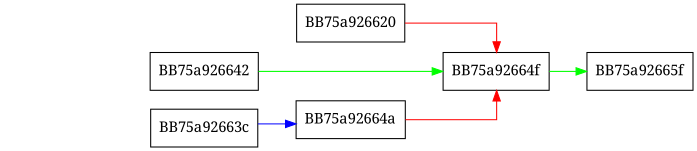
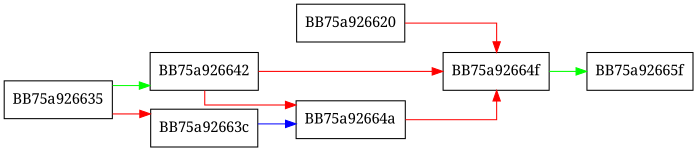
(345, 71) -> (345, 71)
none -> (58, 100)
none -> (238, 105)
